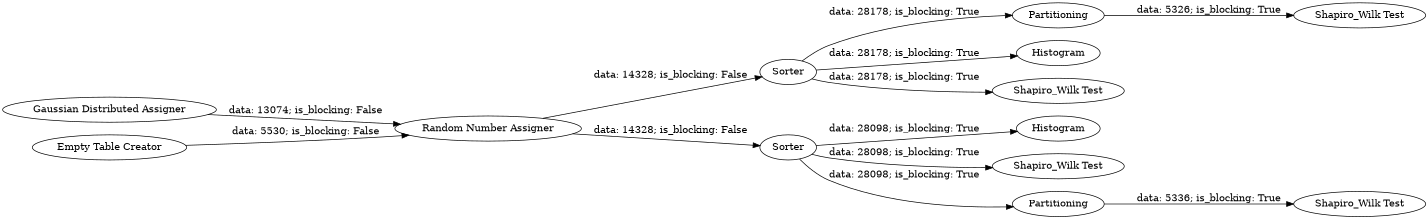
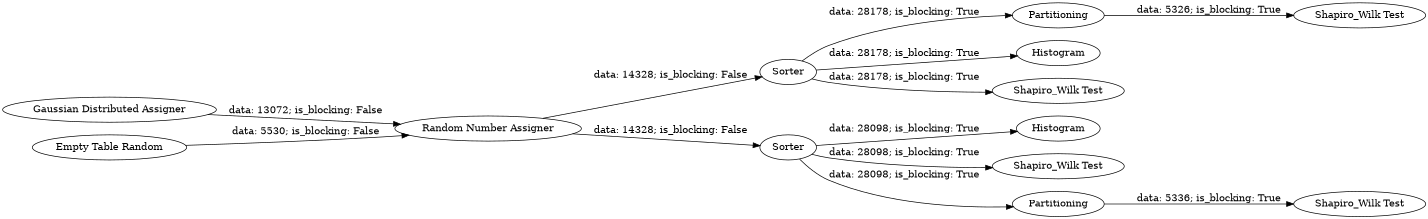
(306, 111) -> (306, 111)
(110, 147) -> (110, 147)
